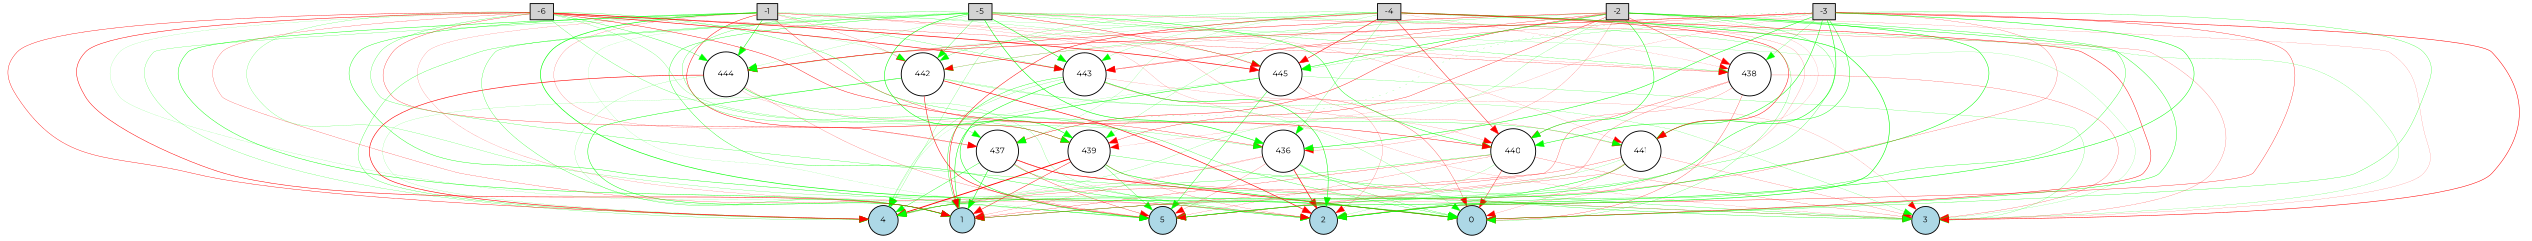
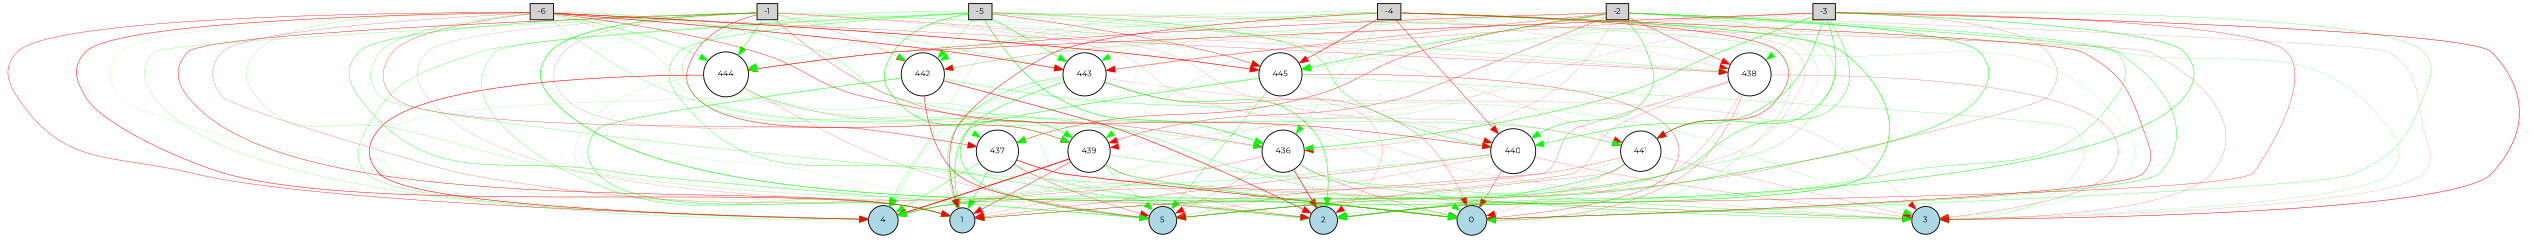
(1636, 113) -> (1562, 191)
(221, 122) -> (221, 122)
none -> (1678, 145)
(1372, 195) -> (1372, 195)
